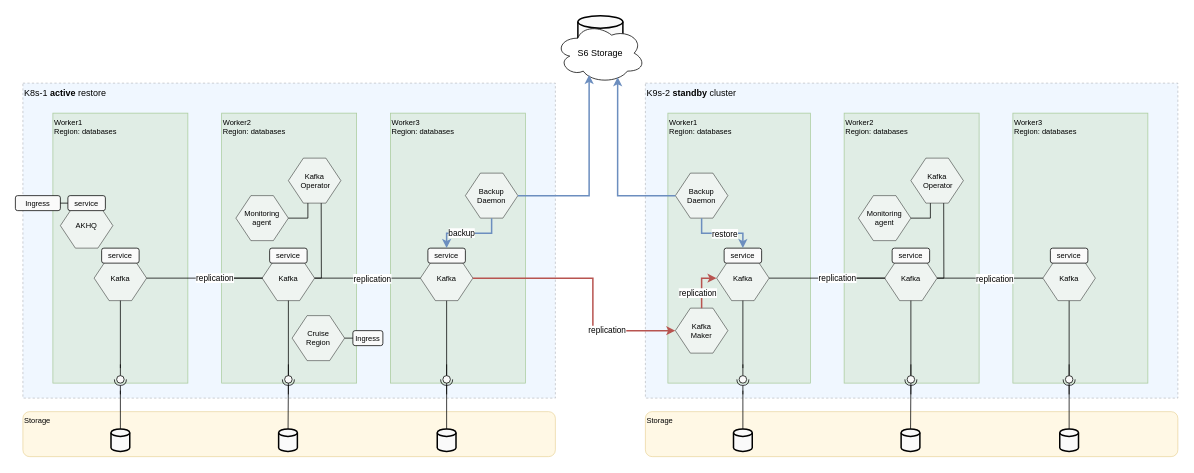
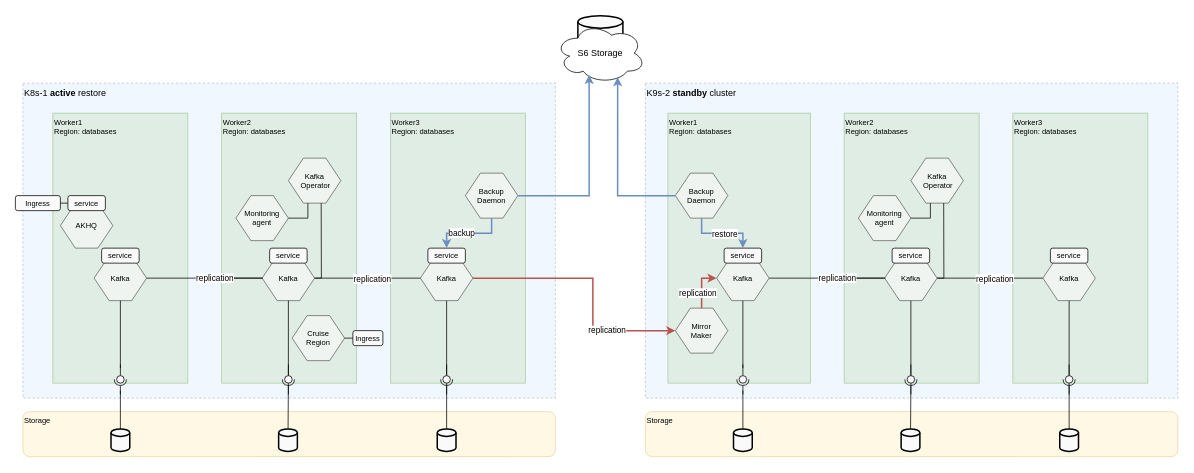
(702, 330) -> (702, 330)
